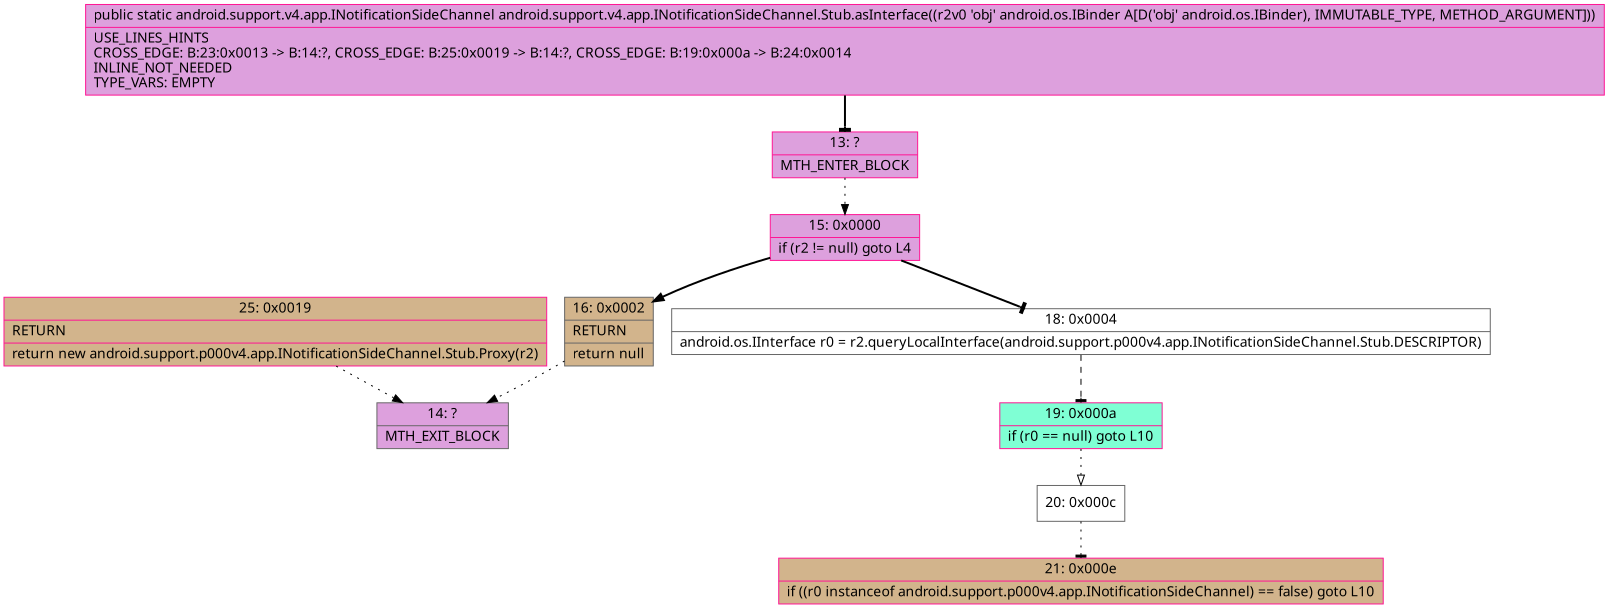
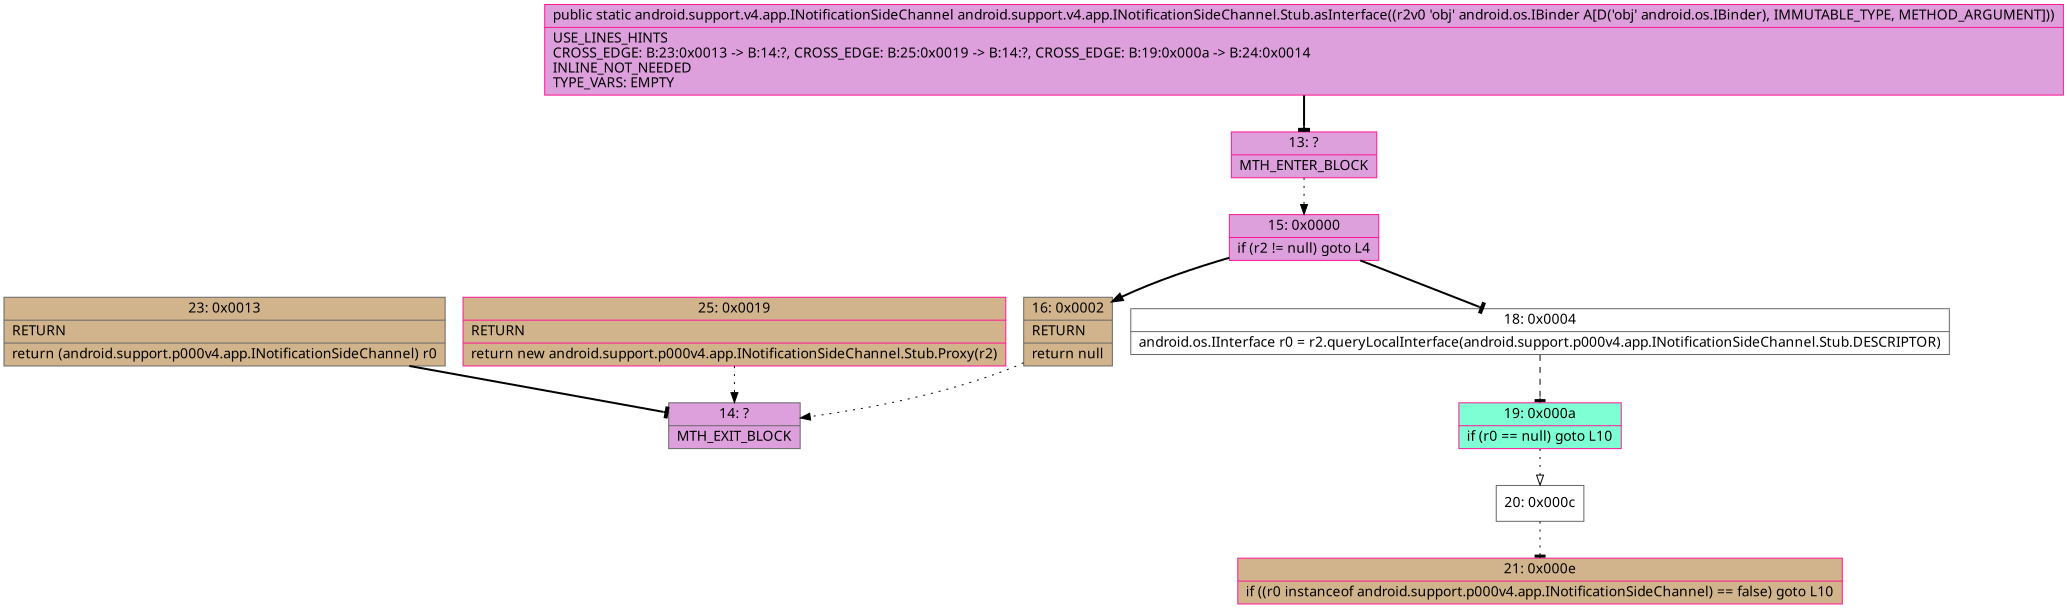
none -> (225, 332)
